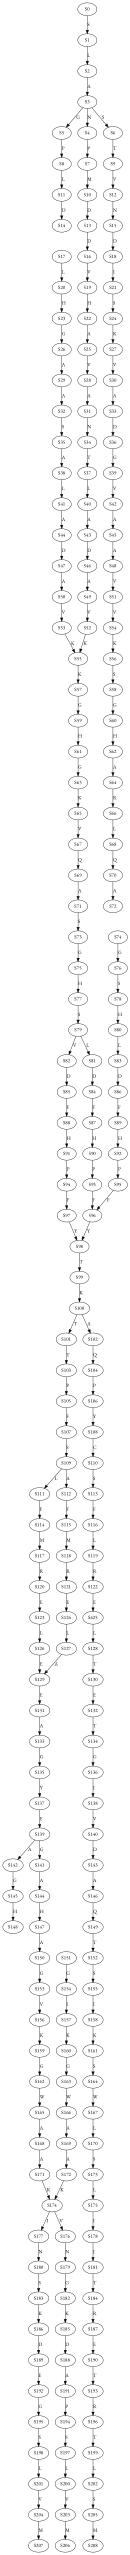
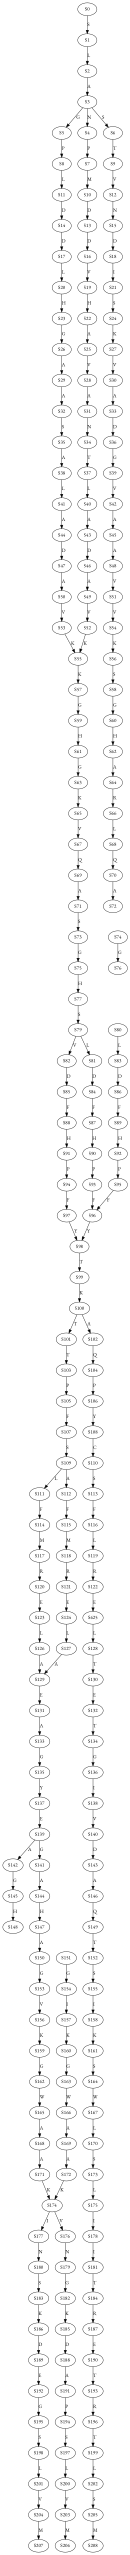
none -> (62, 239)
(118, 999) -> none
(41, 1664) -> (41, 1664)
